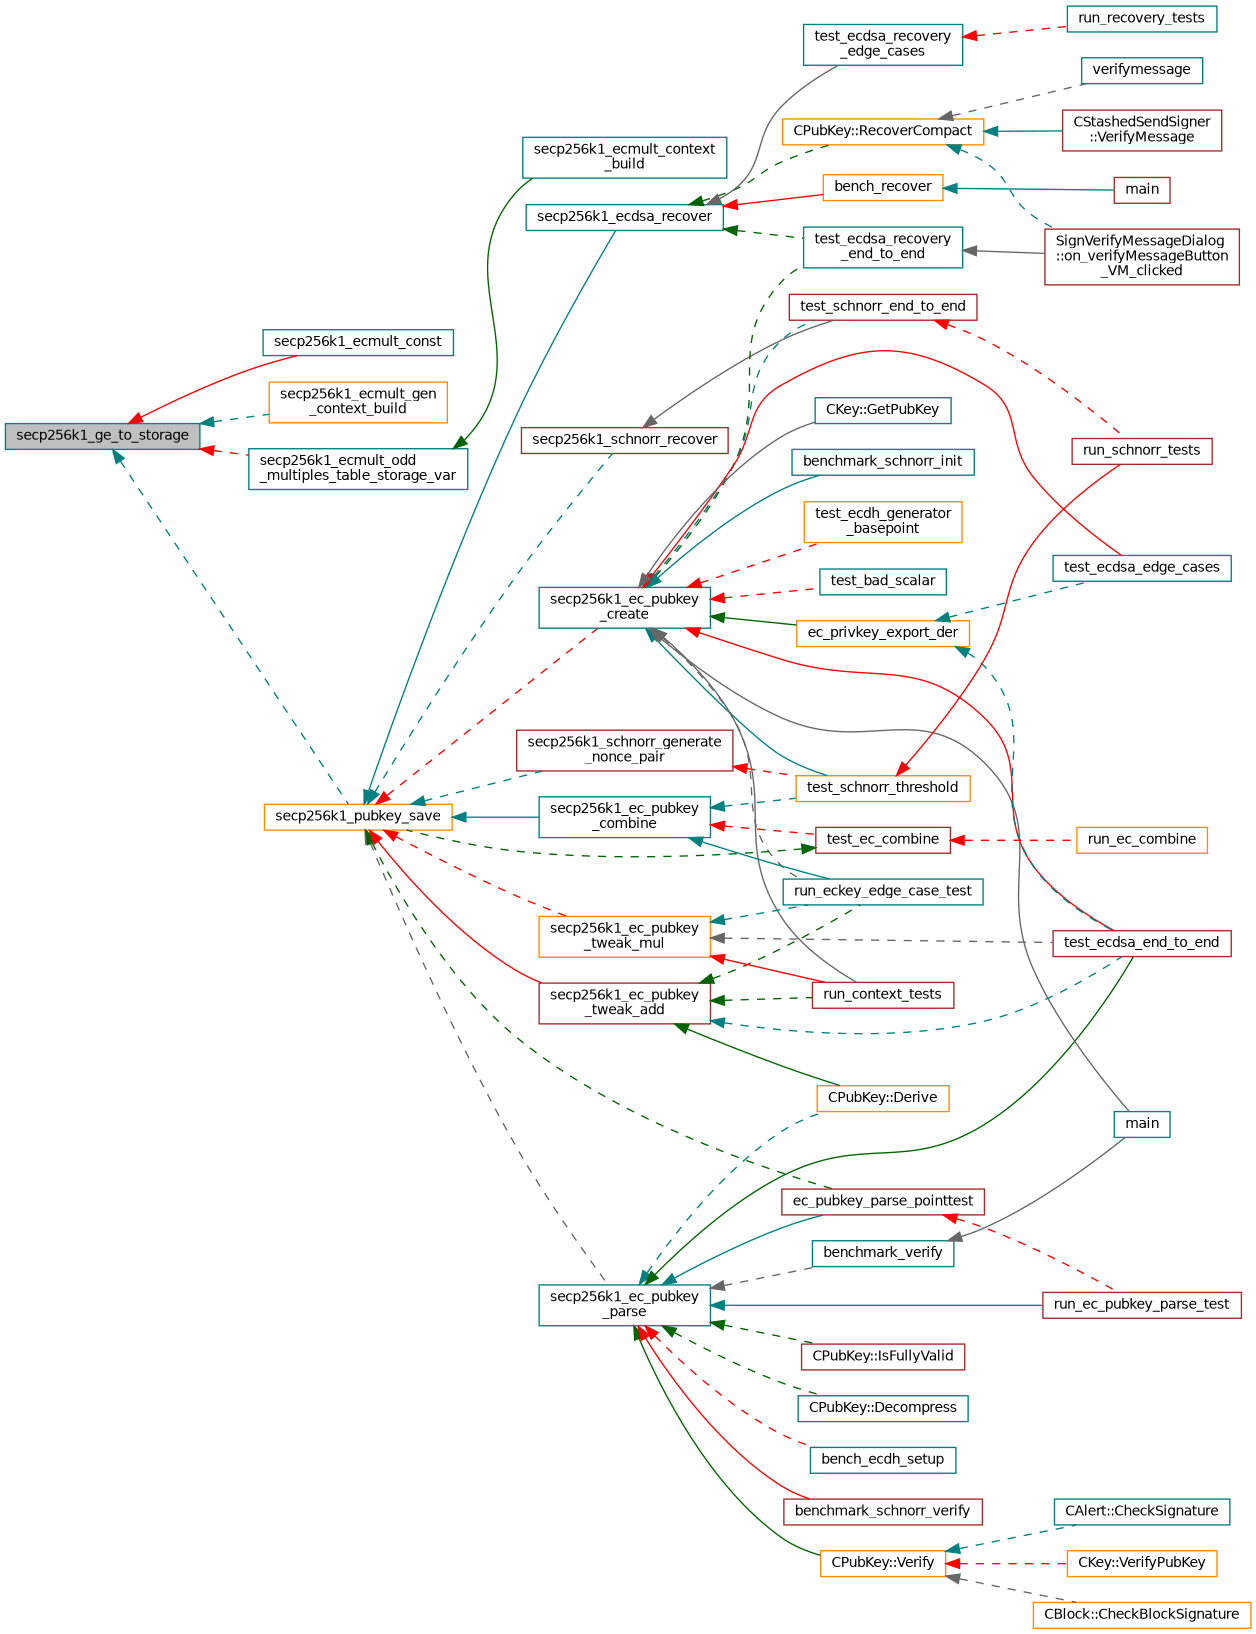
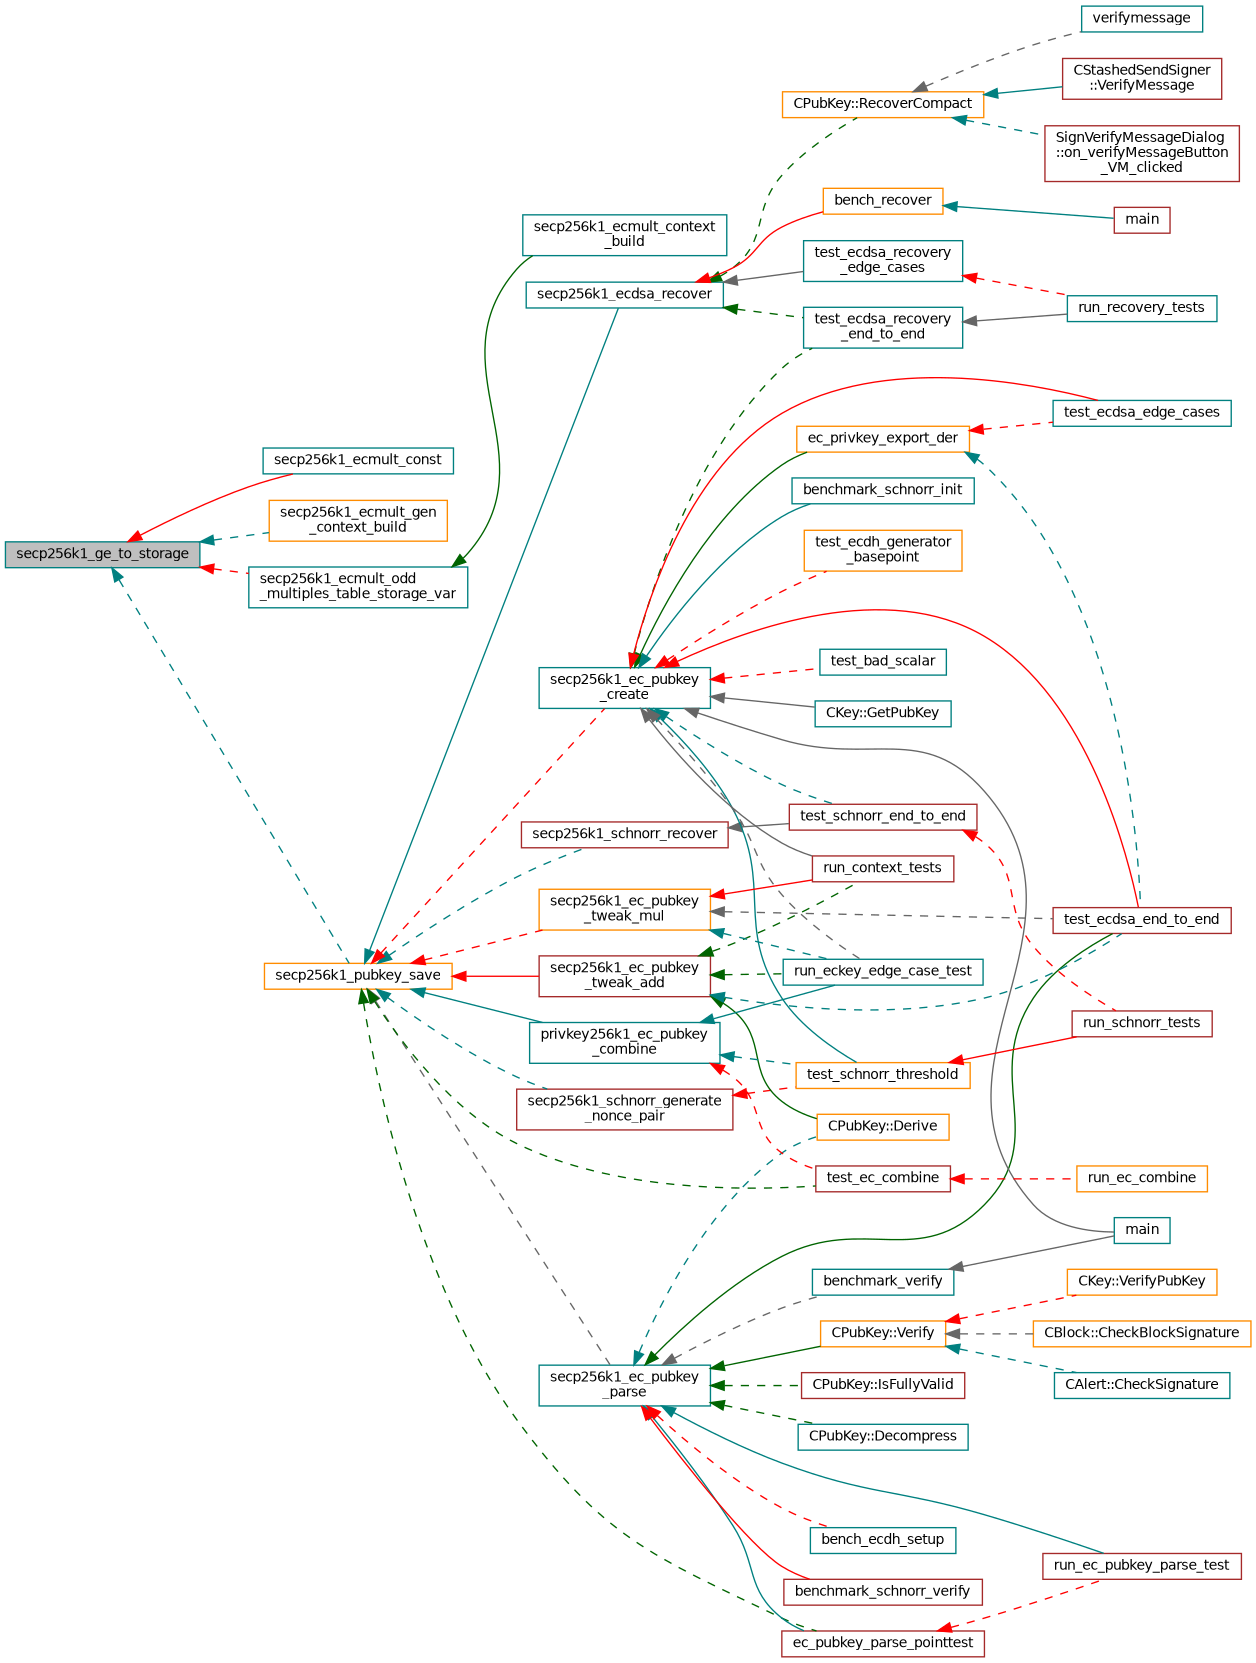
(1011, 252) -> (1022, 317)
(1020, 599) -> (1018, 426)
(625, 817) -> (625, 1043)
(603, 856) -> (564, 1162)
